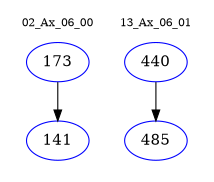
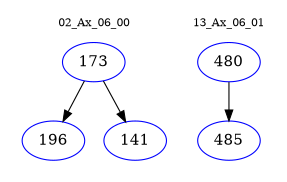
(156, 62) -> (229, 62)
none -> (53, 141)
